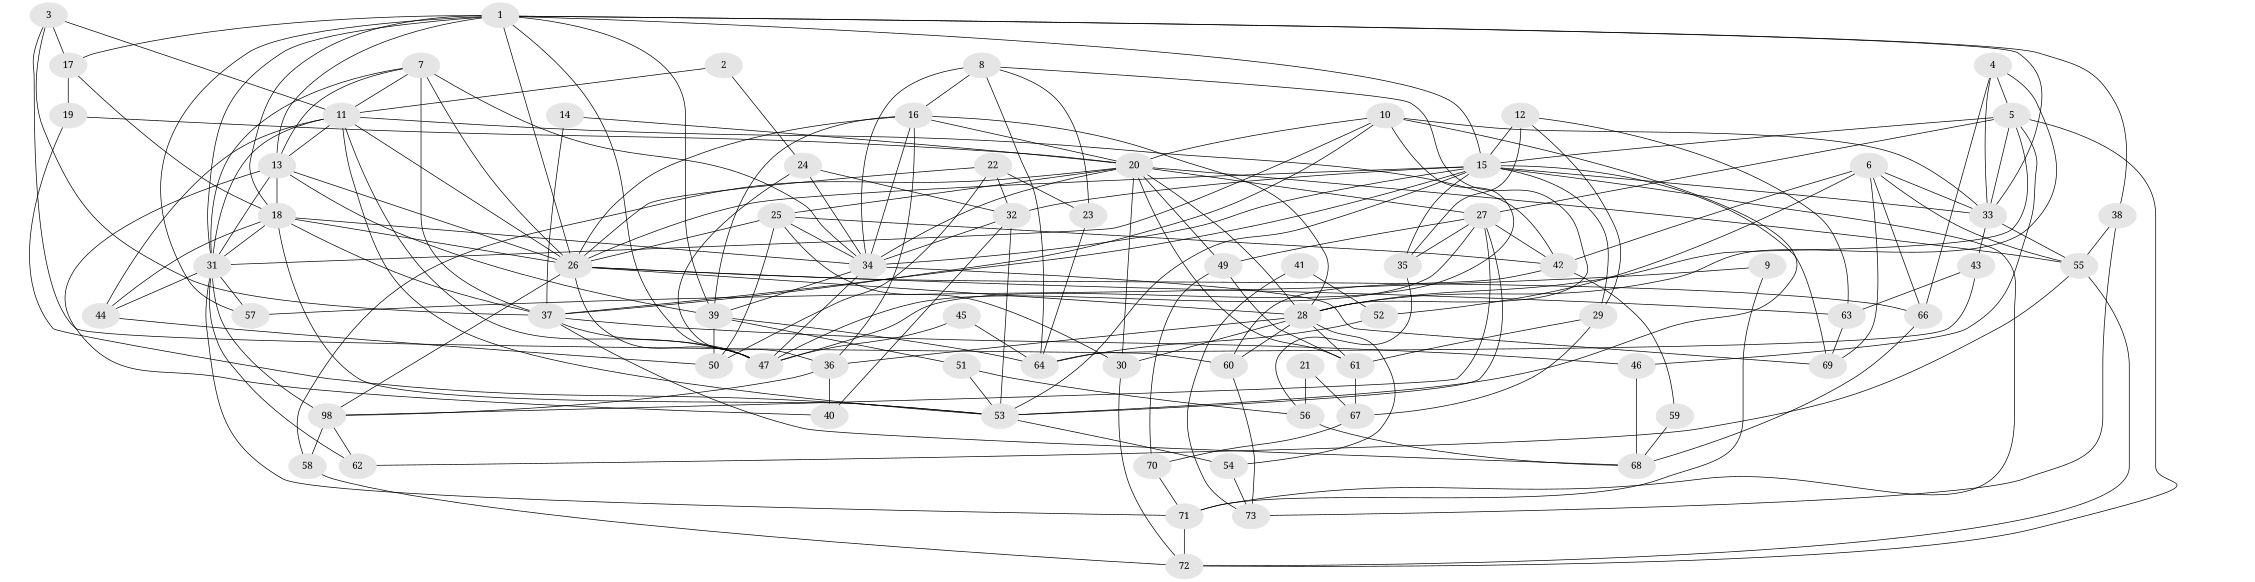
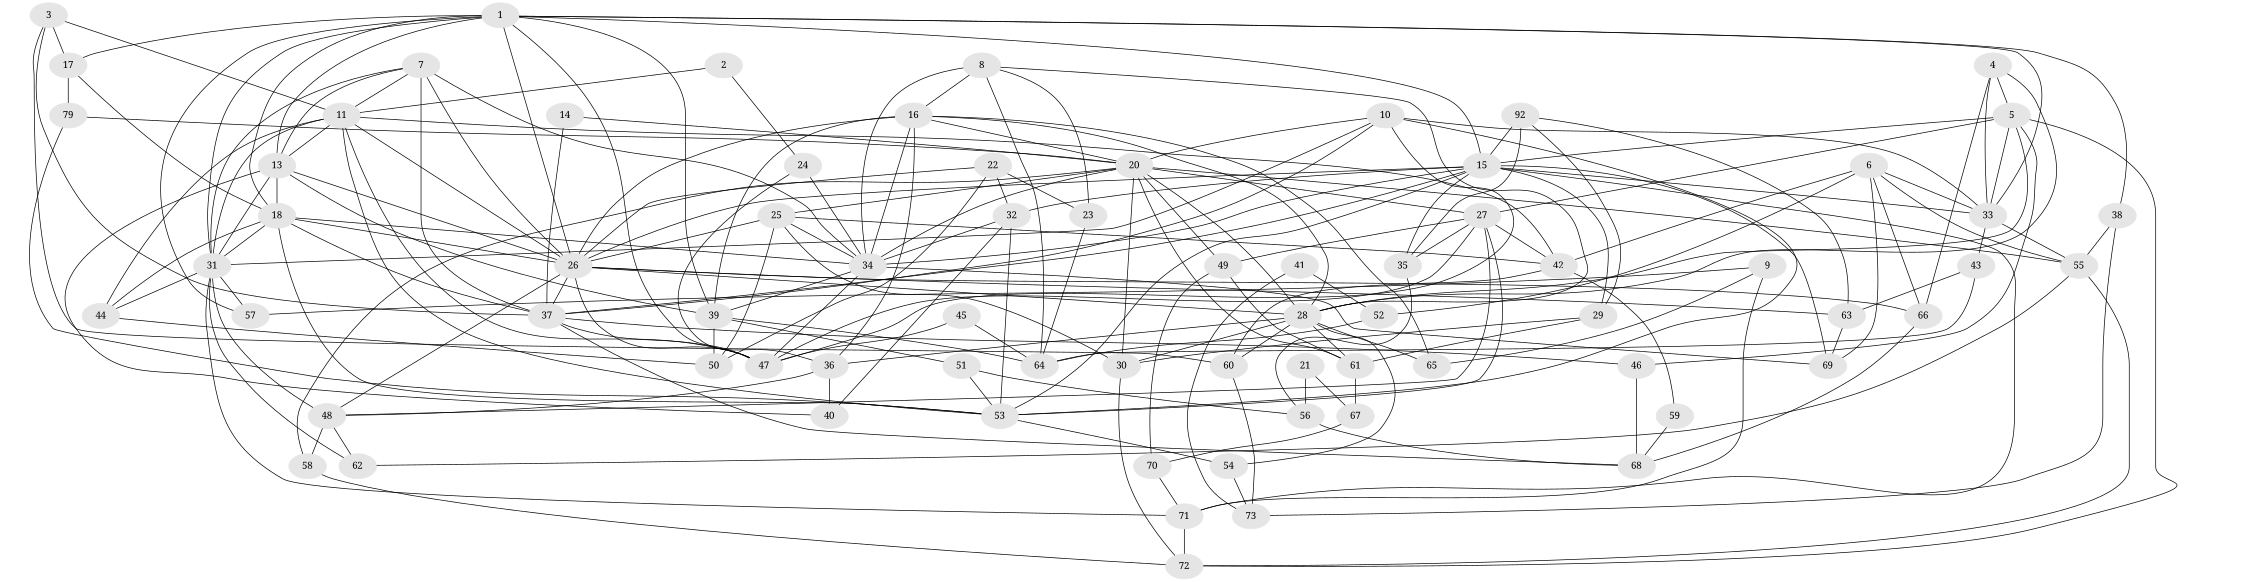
(68, 116) -> (68, 116)
(1520, 116) -> (1520, 116)
(938, 198) -> none
none -> (560, 291)
none -> (1432, 366)
(1492, 394) -> (1370, 336)
(327, 416) -> (327, 416)
